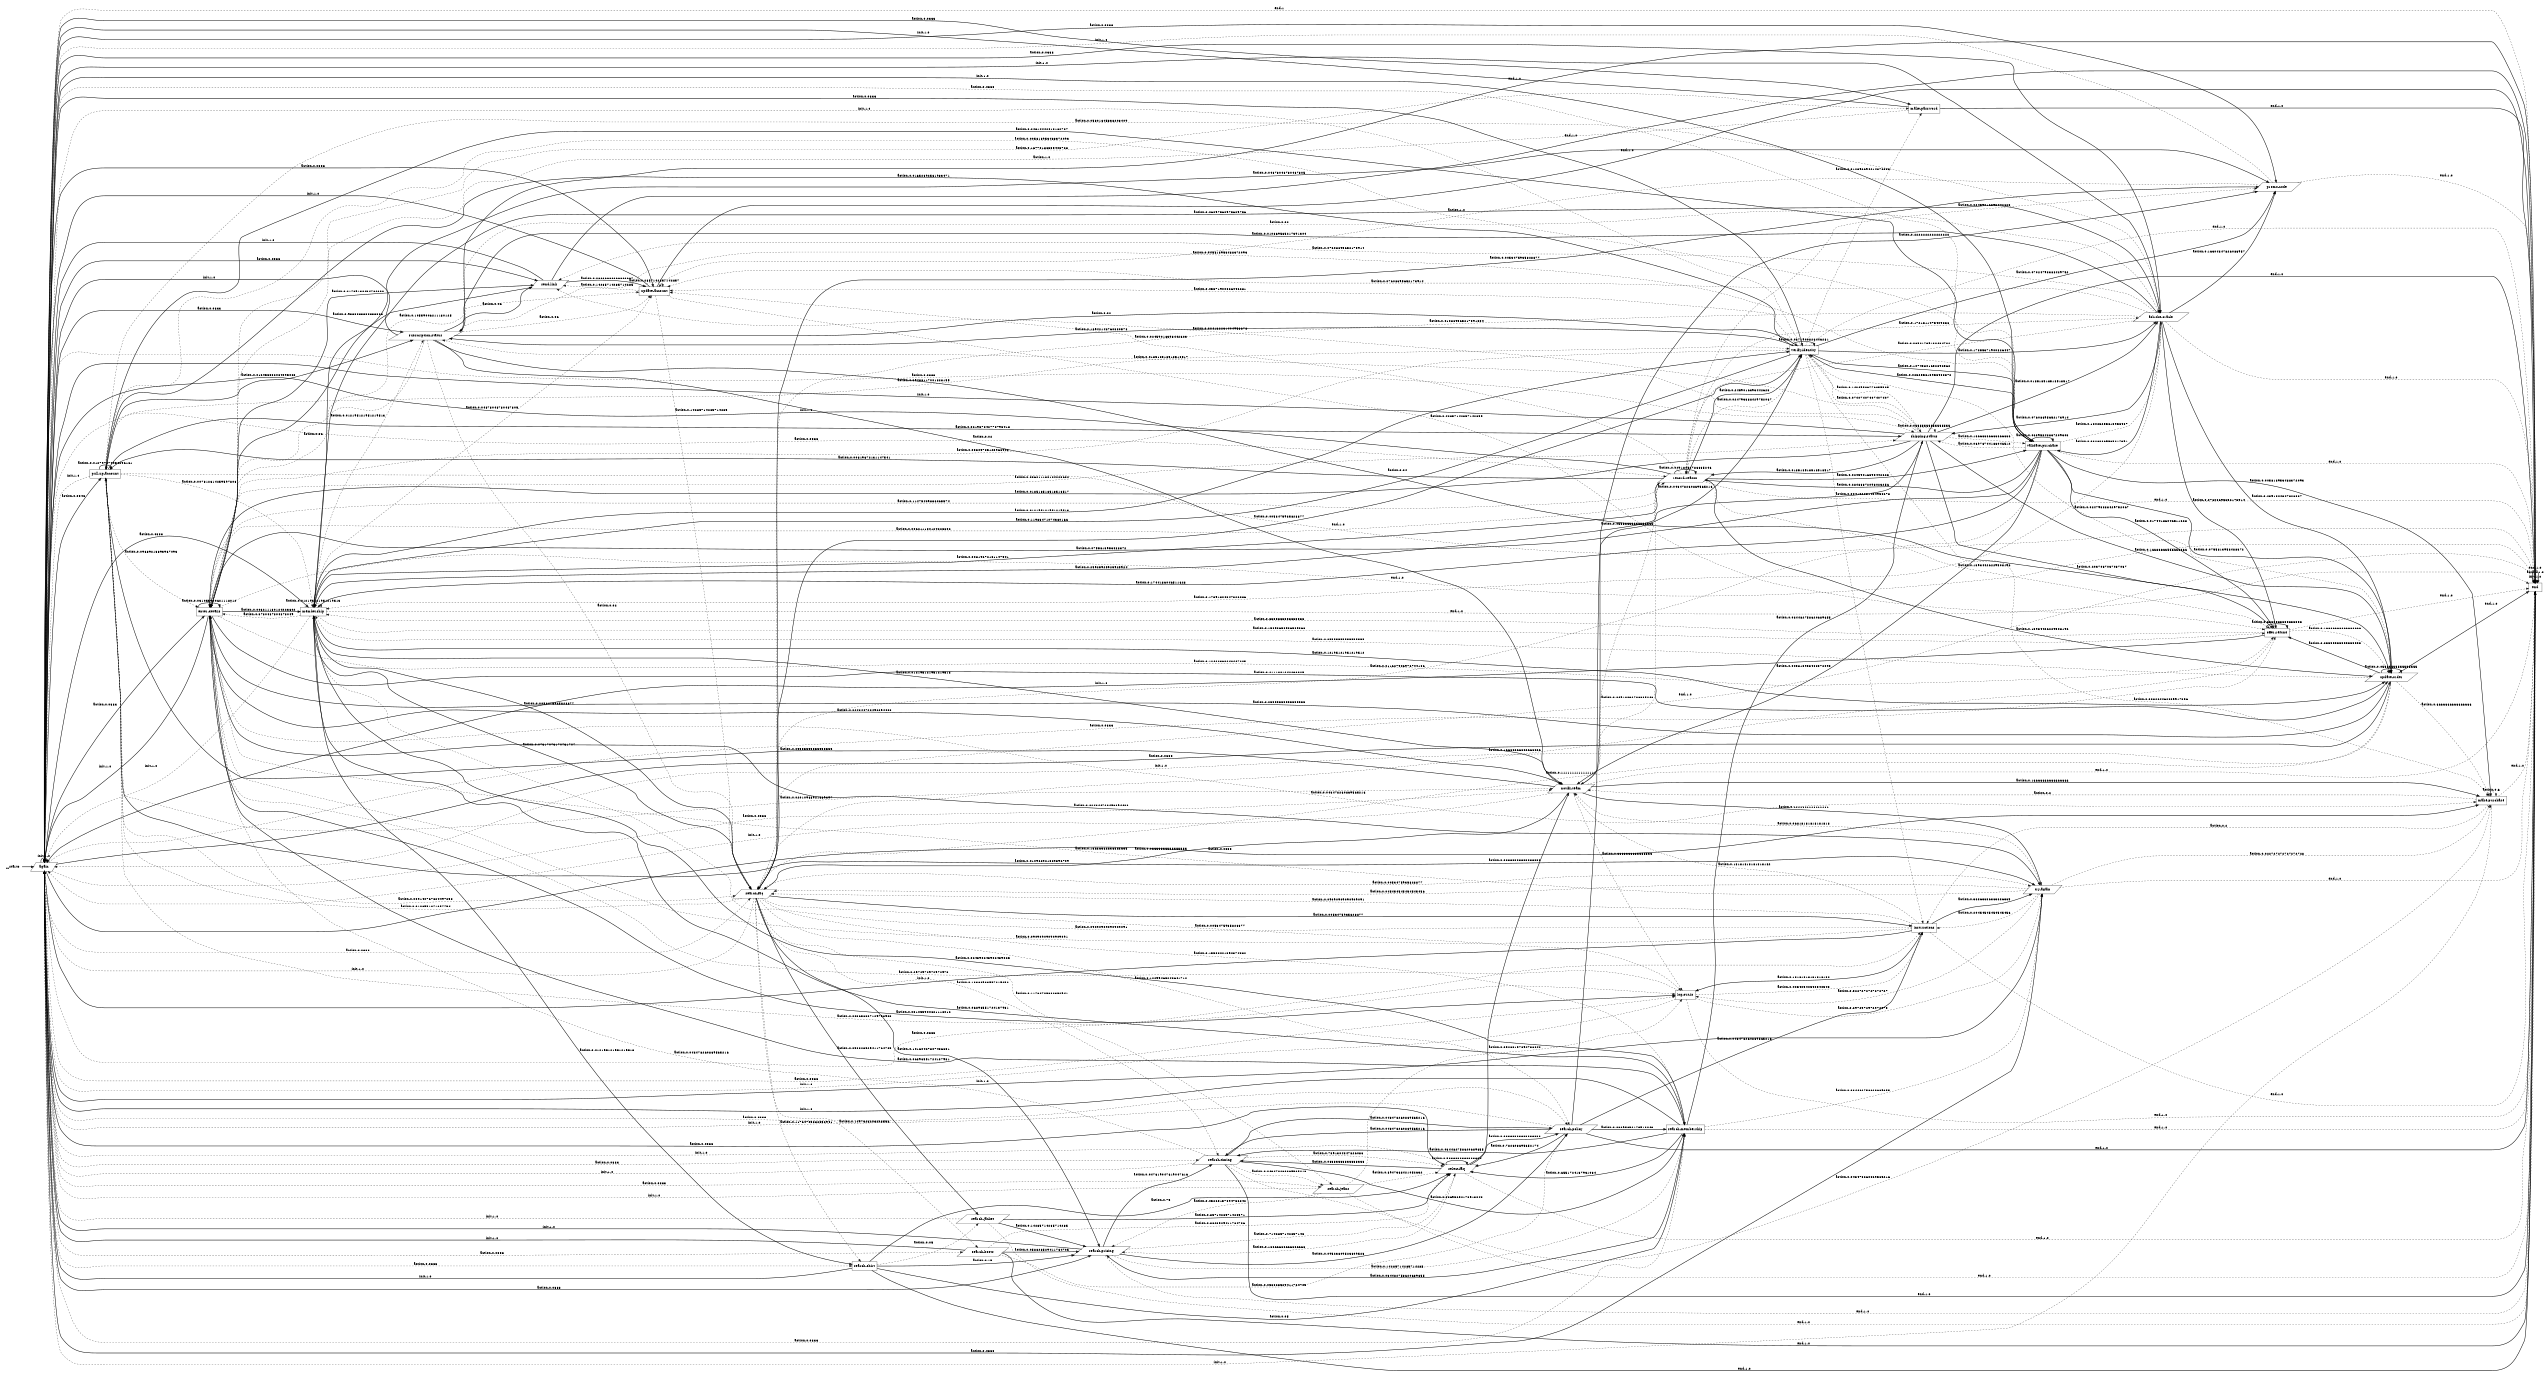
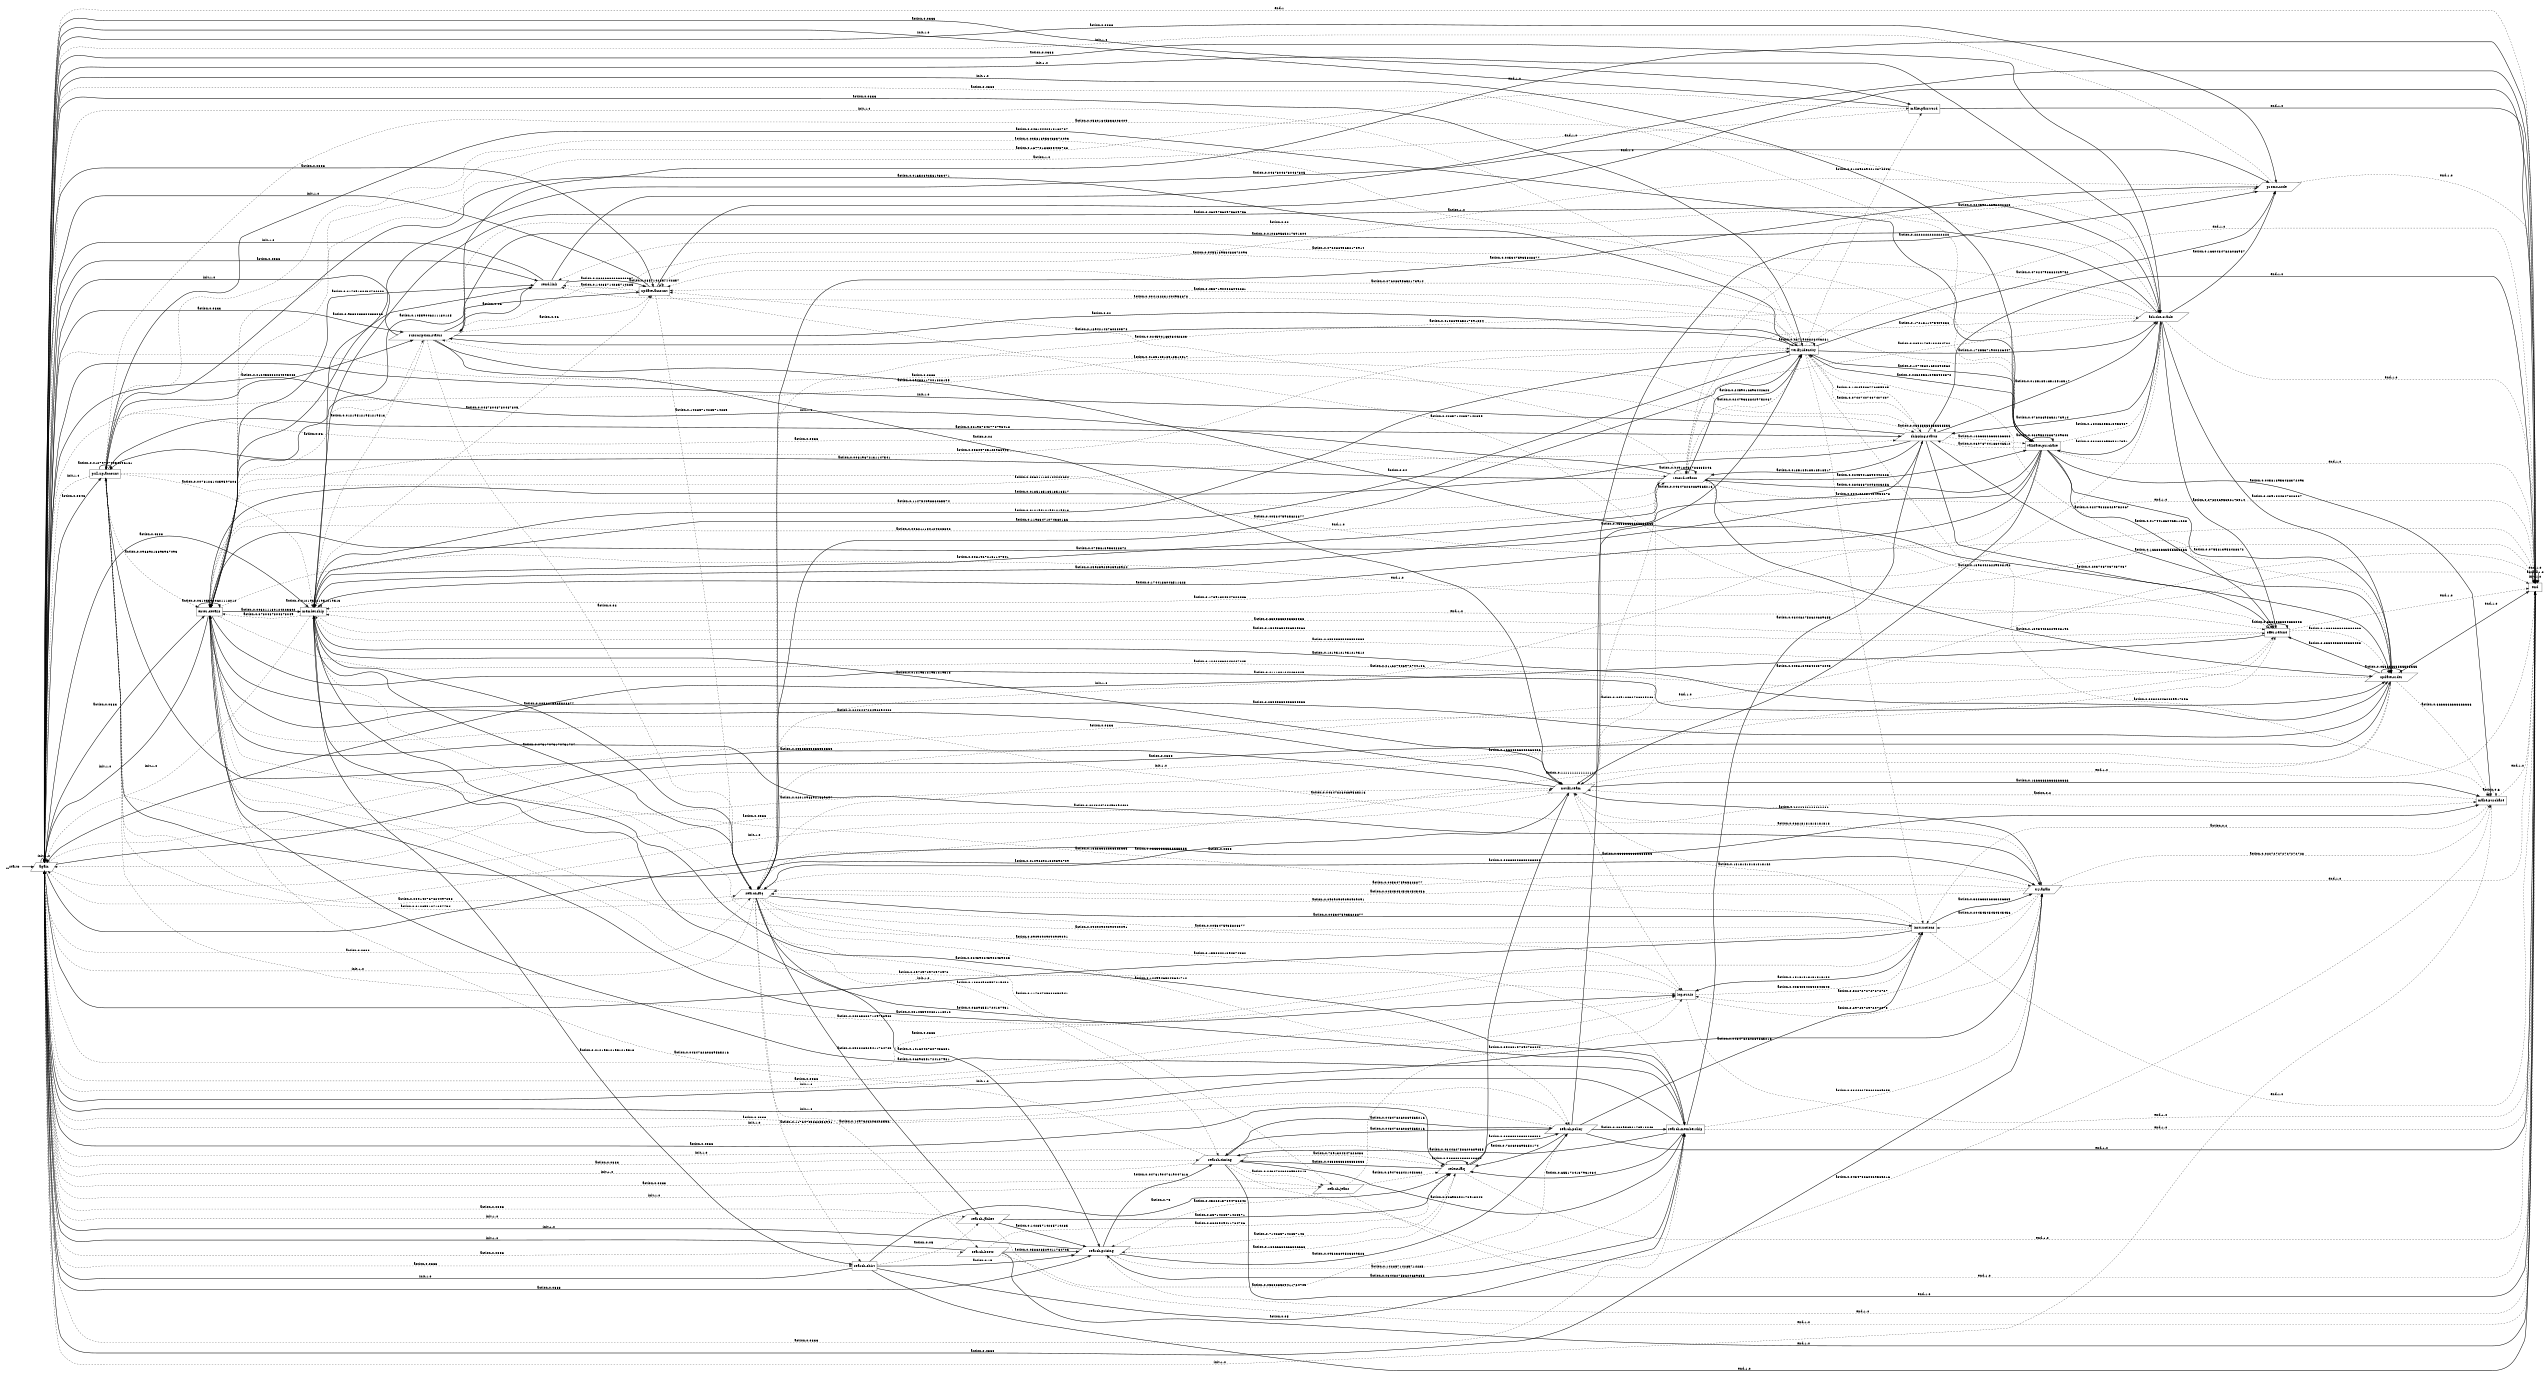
(1278, 337) -> (1186, 298)
(379, 389) -> (379, 389)
none -> (345, 1209)
